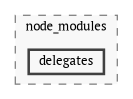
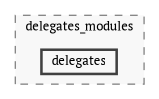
(66, 27) -> (80, 27)
